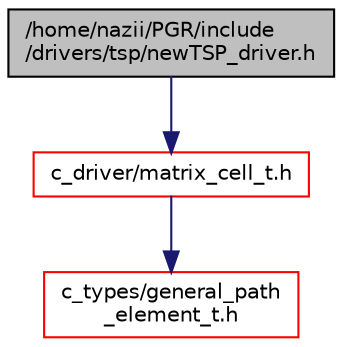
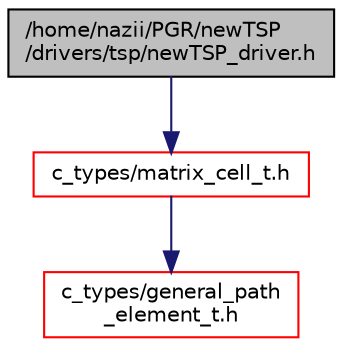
(171, 43) -> (171, 43)
(171, 174) -> (171, 174)
